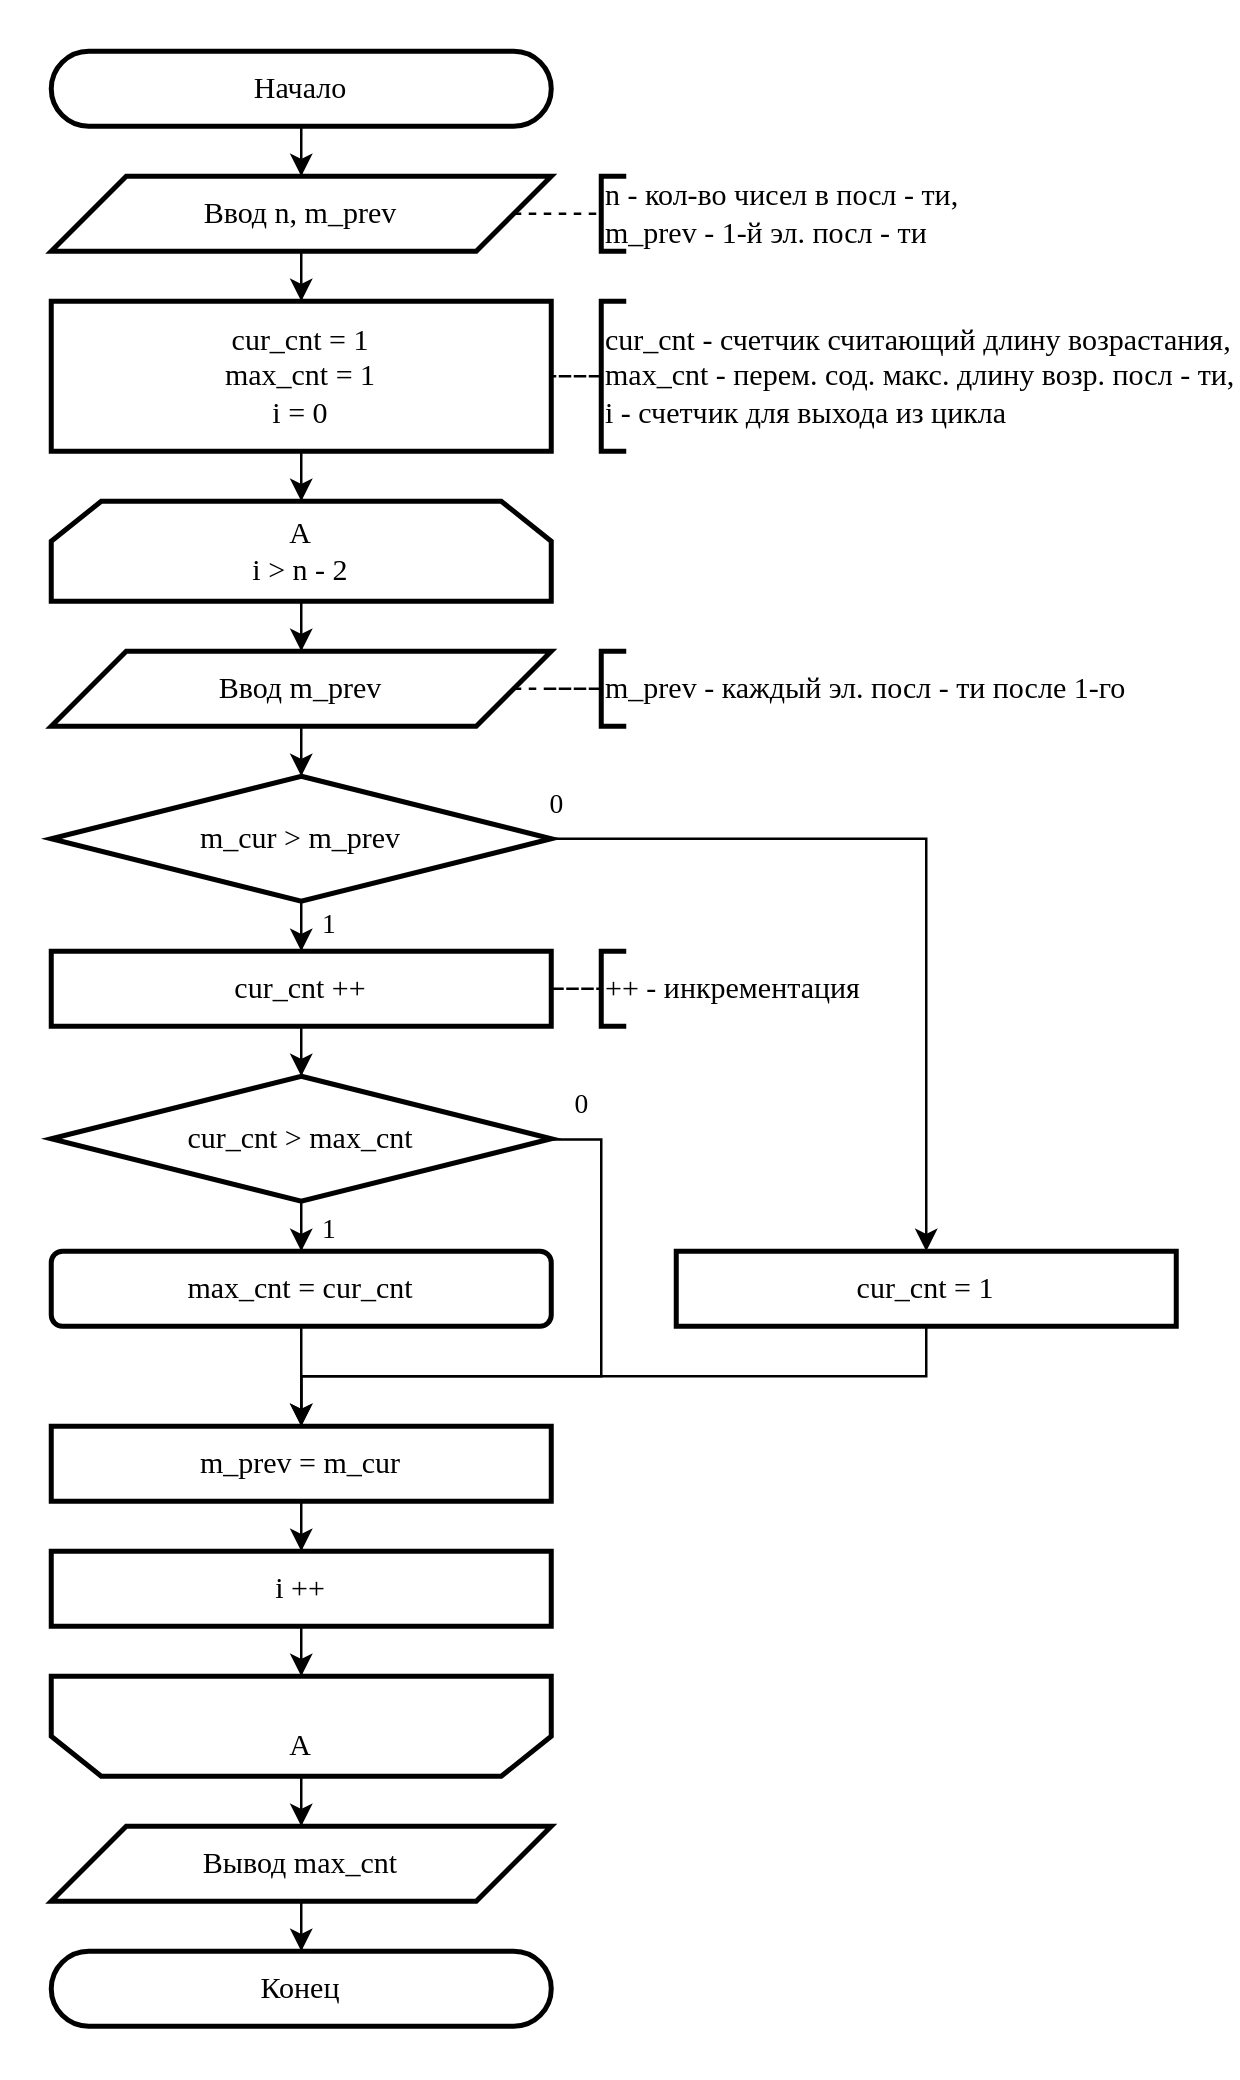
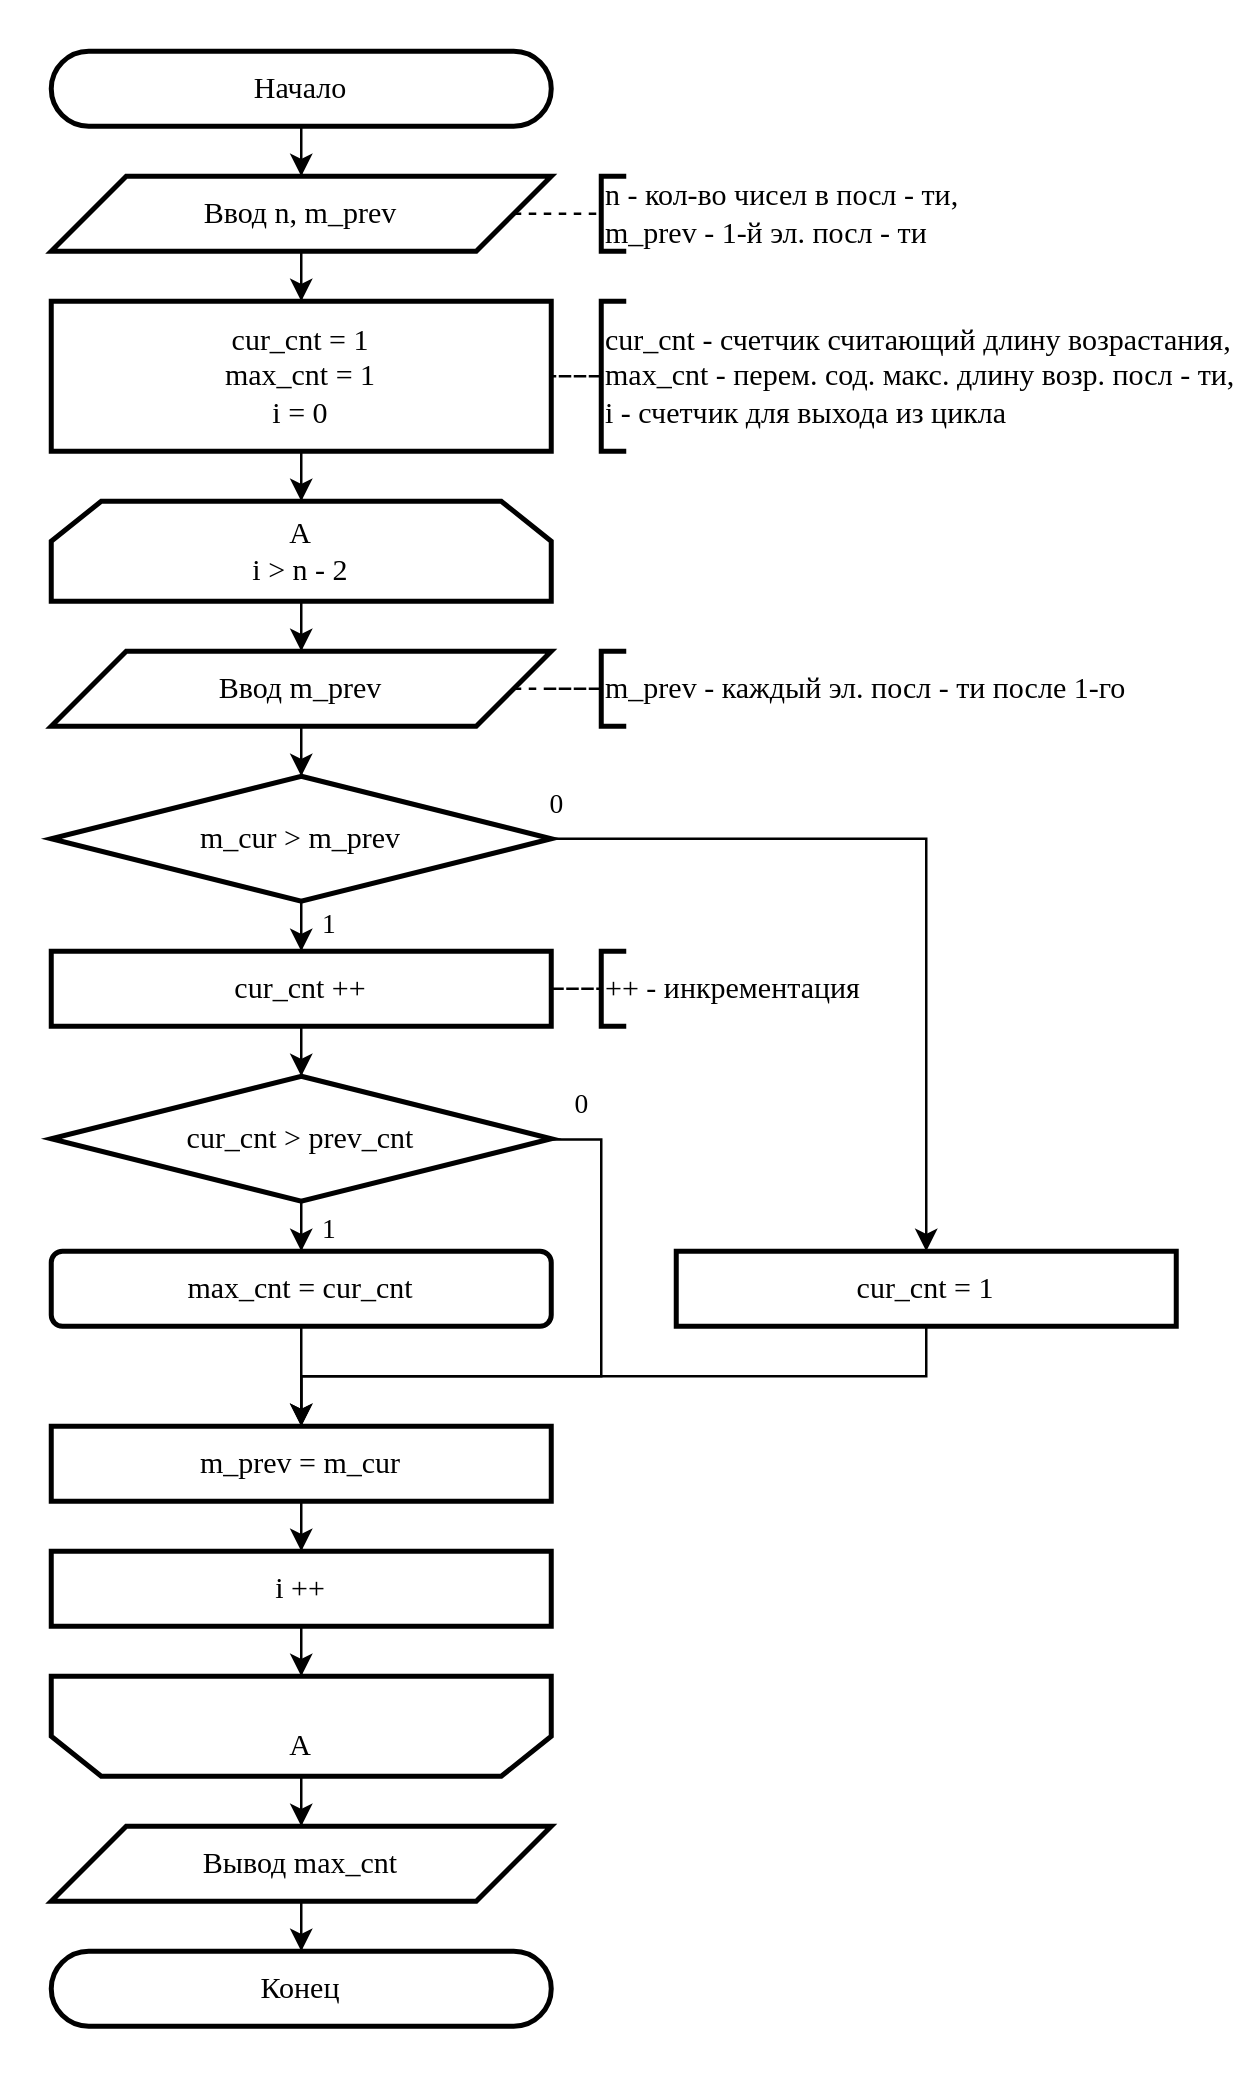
(301, 1139) -> (301, 1139)
